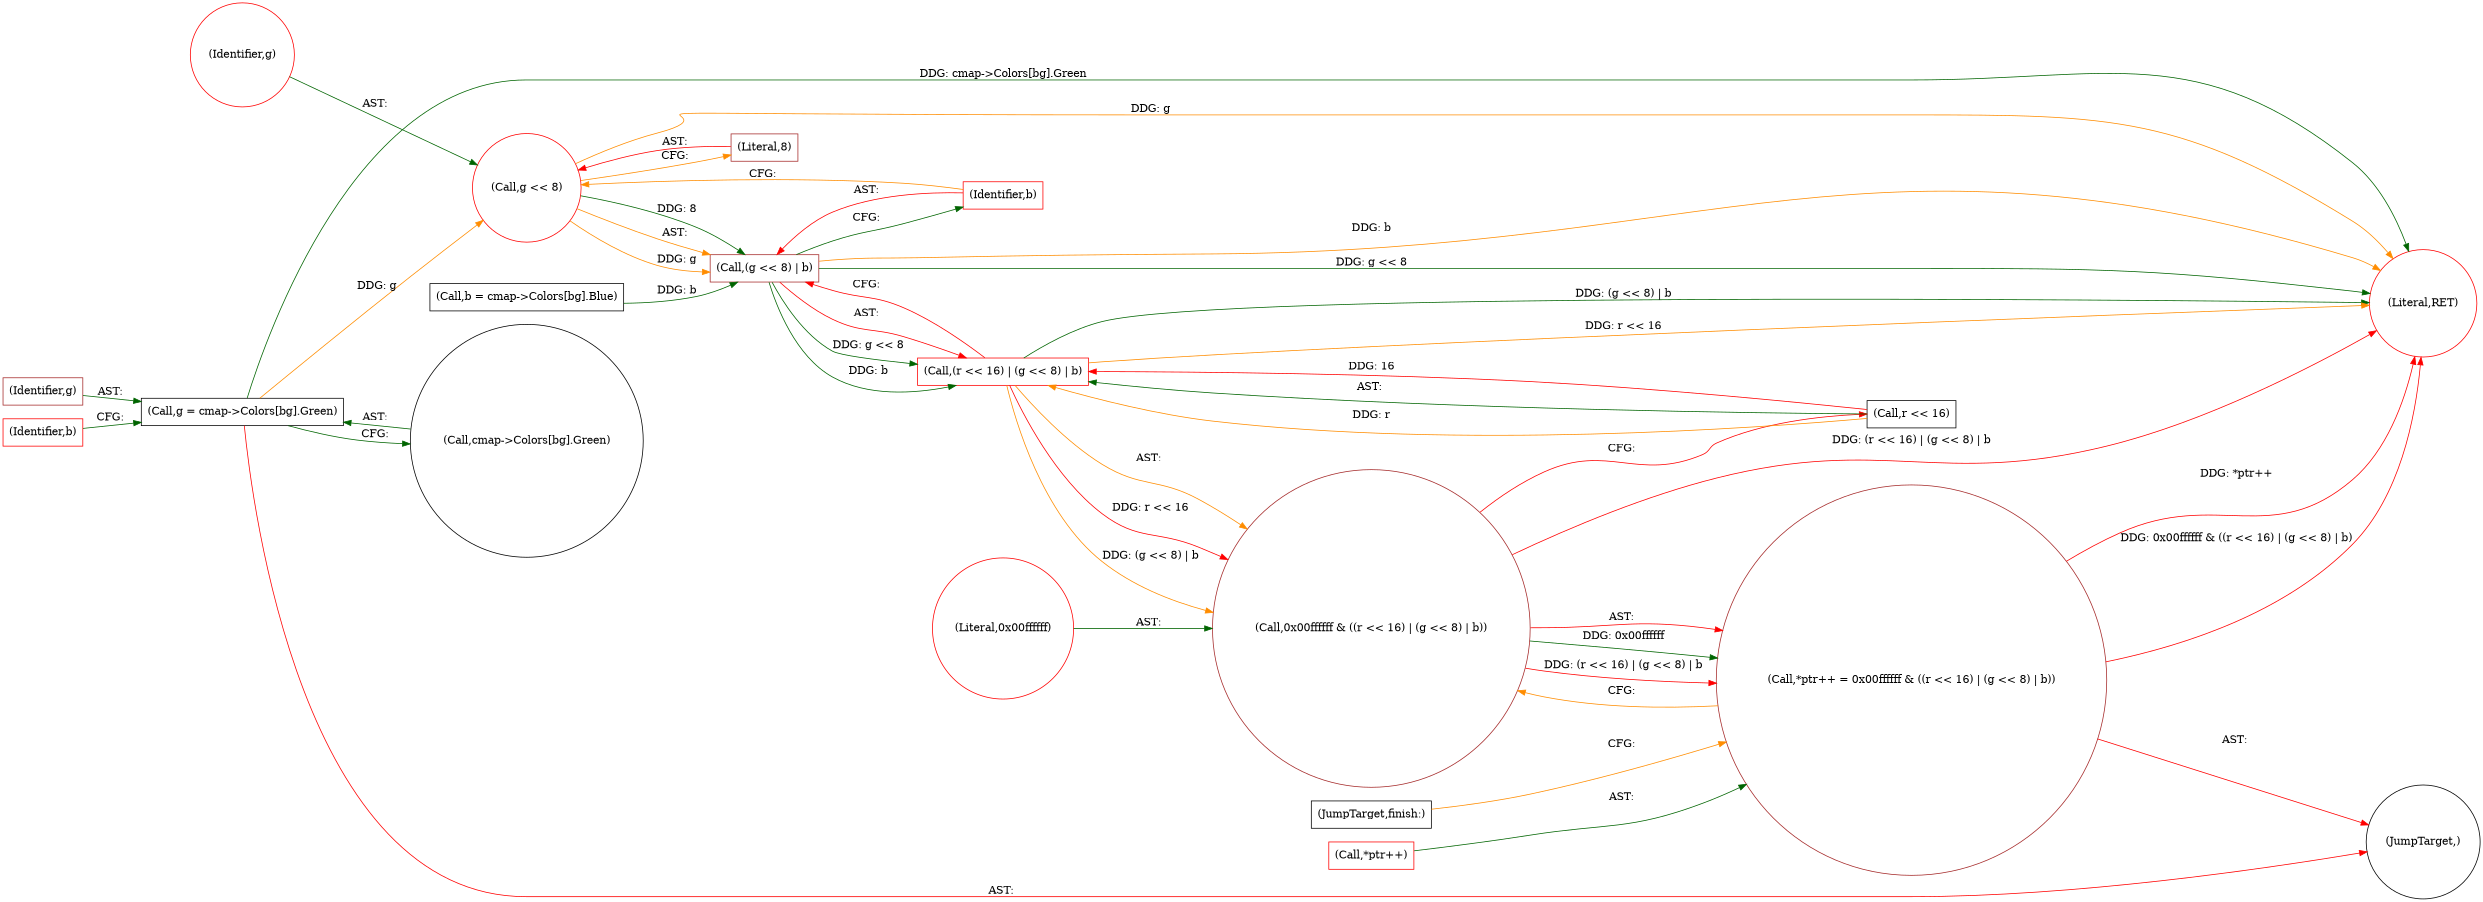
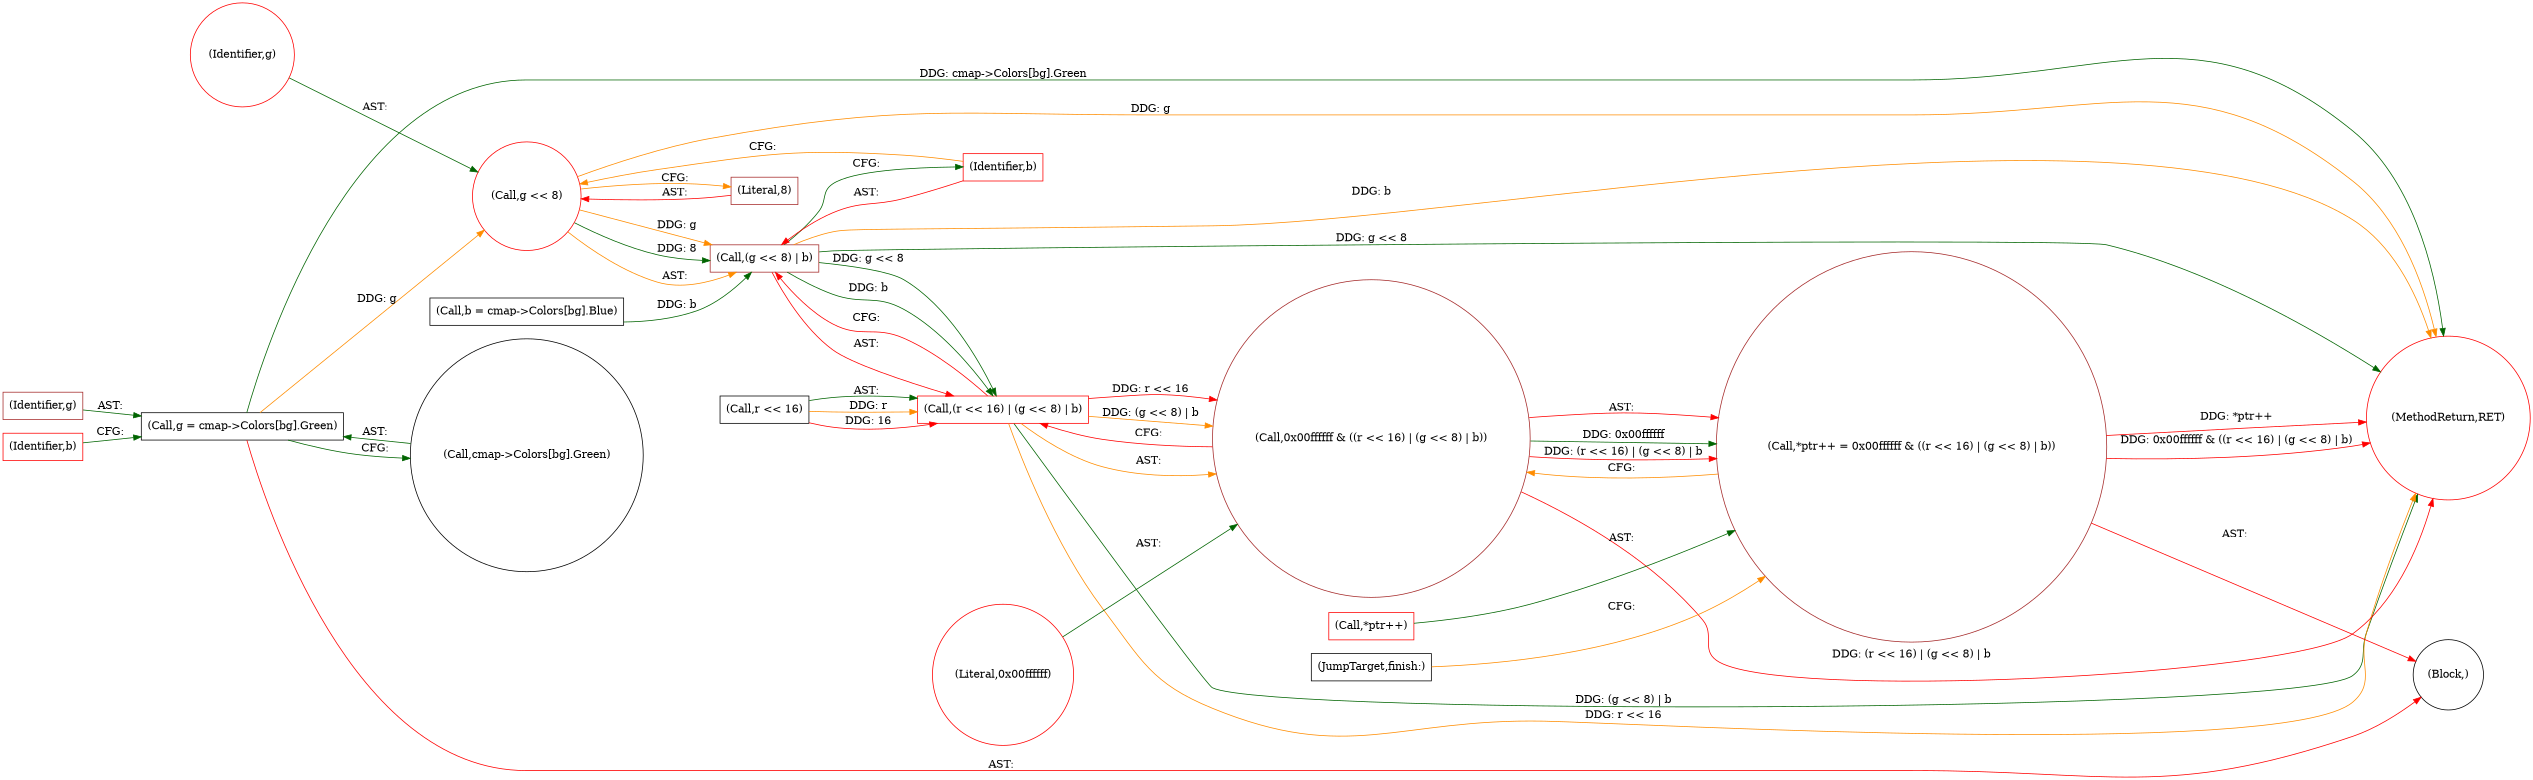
(2423, 303) -> (2448, 418)
(1668, 464) -> (1129, 443)
(2423, 842) -> (2448, 675)
